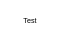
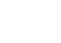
(30, 21) -> none
